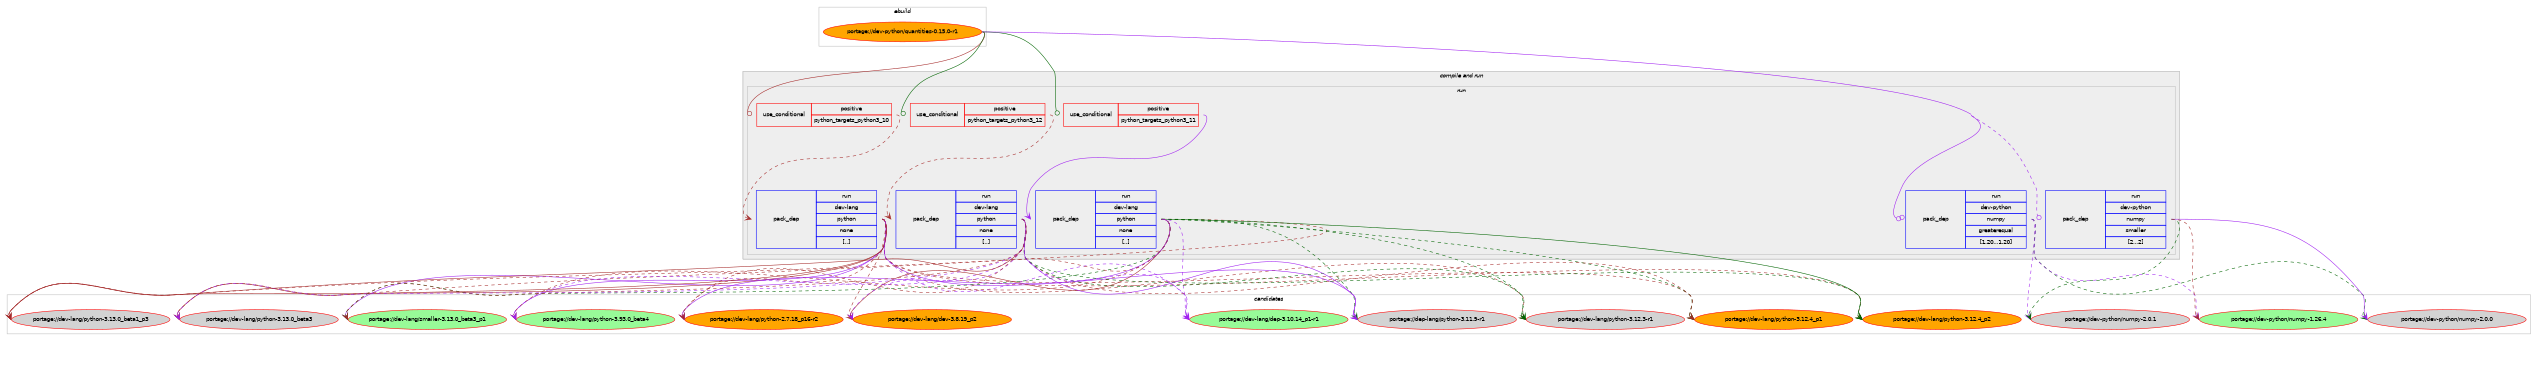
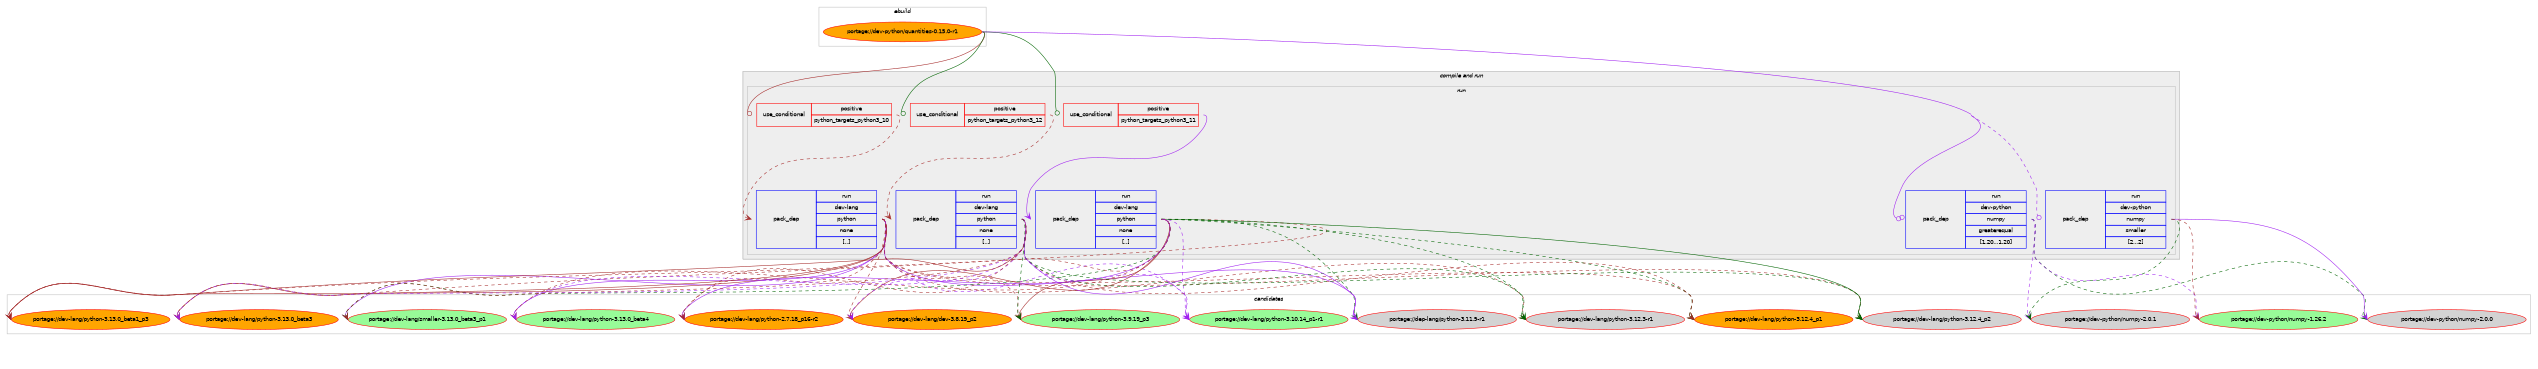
(91, 320) -> (91, 320)
(259, 320) -> (259, 320)
(596, 320) -> (596, 320)
none -> (1101, 320)
(1269, 320) -> (1269, 320)
(1942, 320) -> (1942, 320)
(2279, 320) -> (2279, 320)
